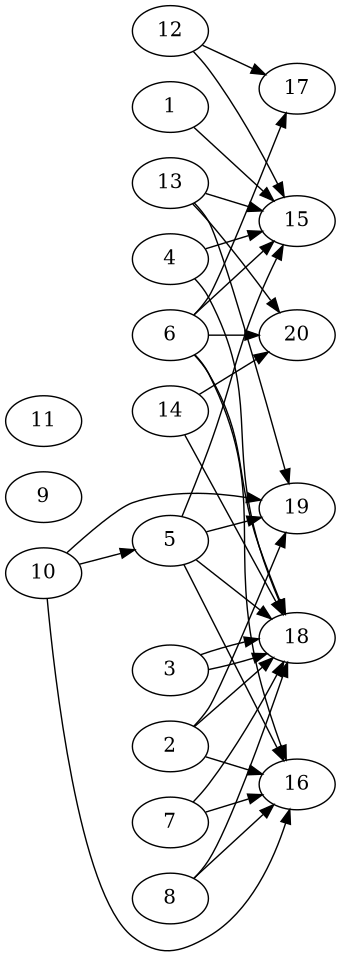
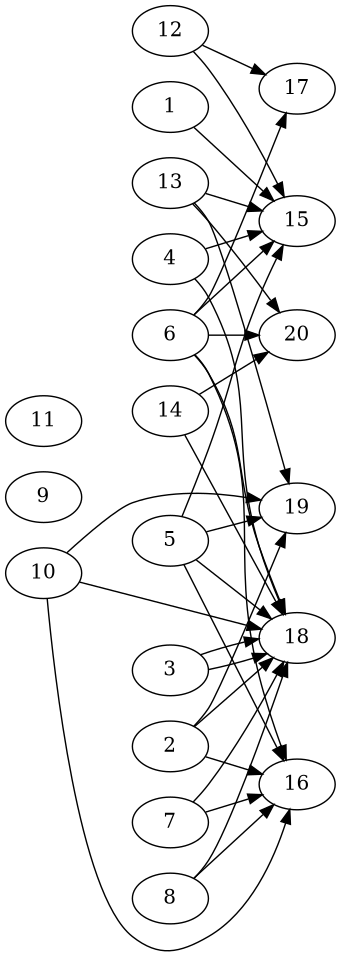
(100, 559) -> (164, 604)
